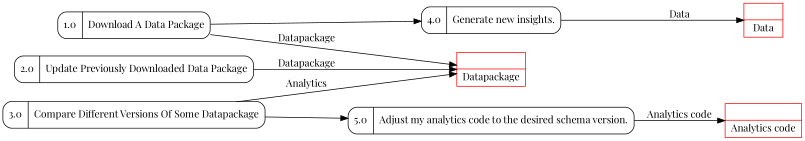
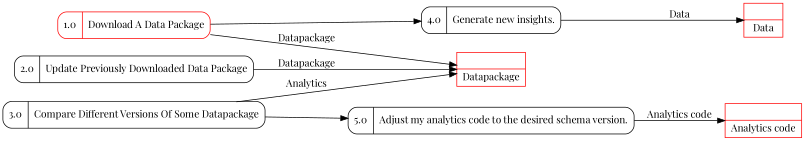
(134, 25) -> (134, 25)
